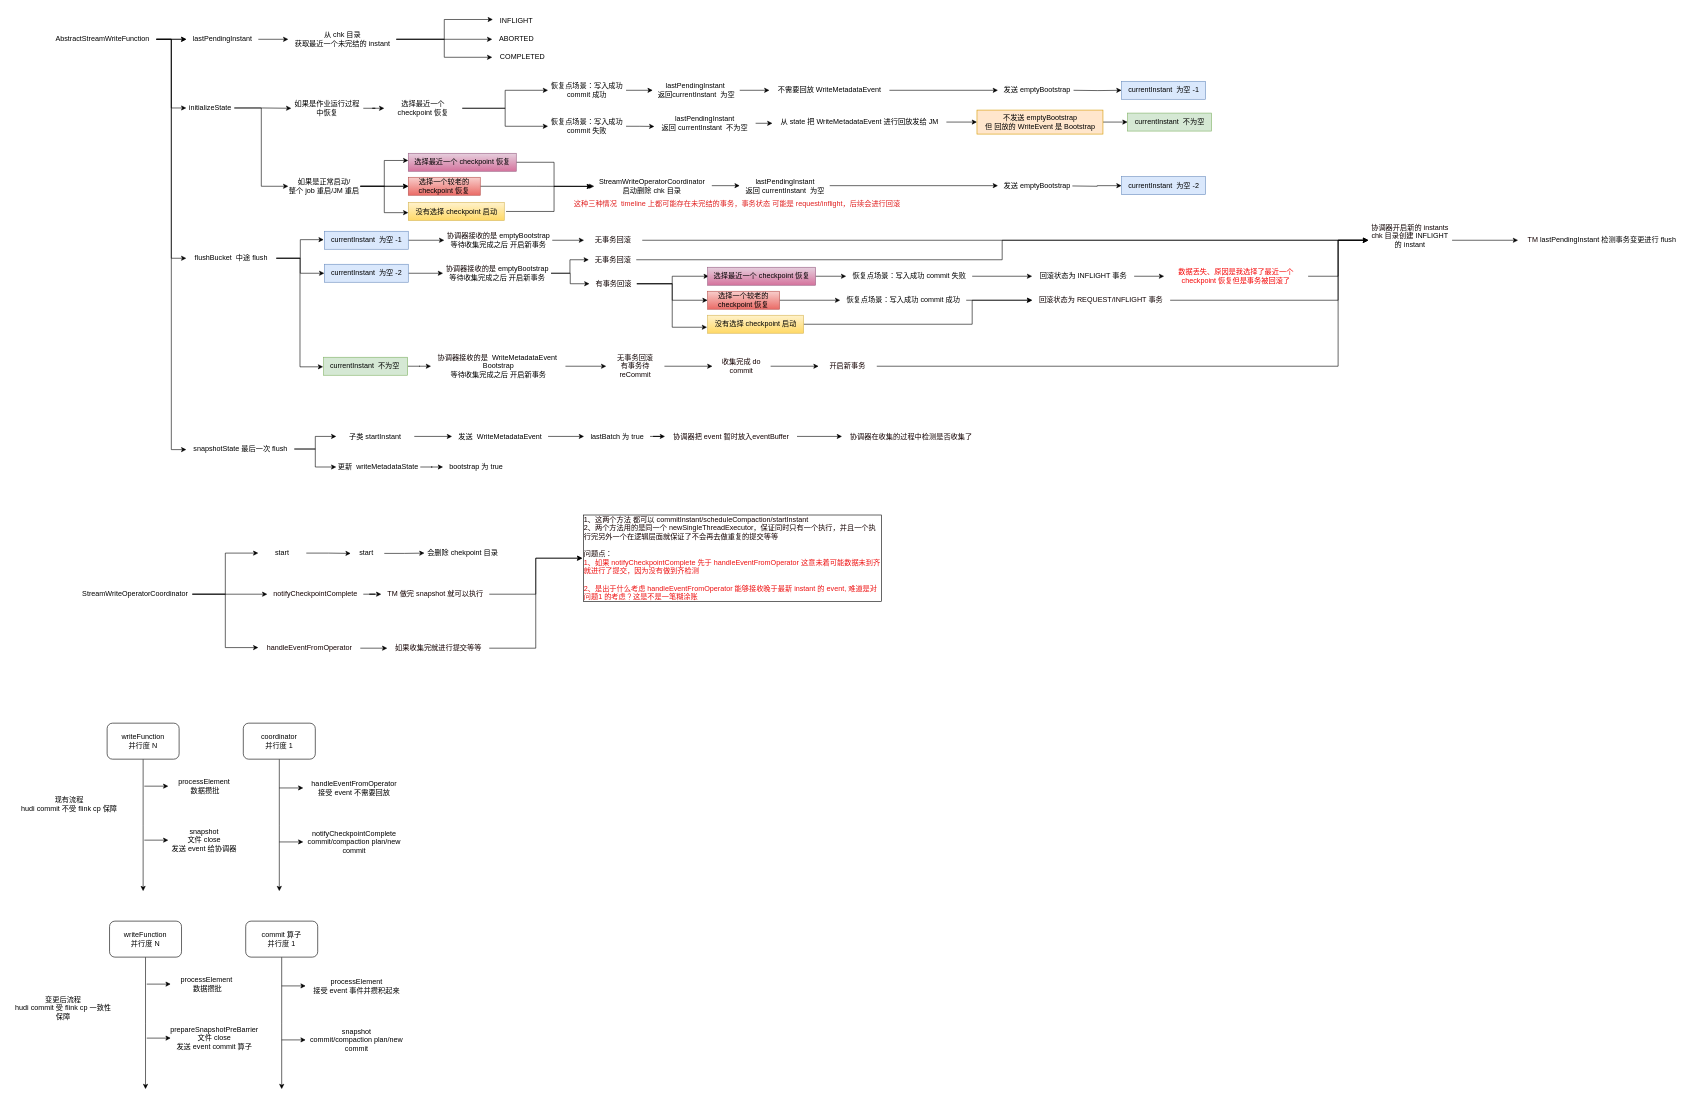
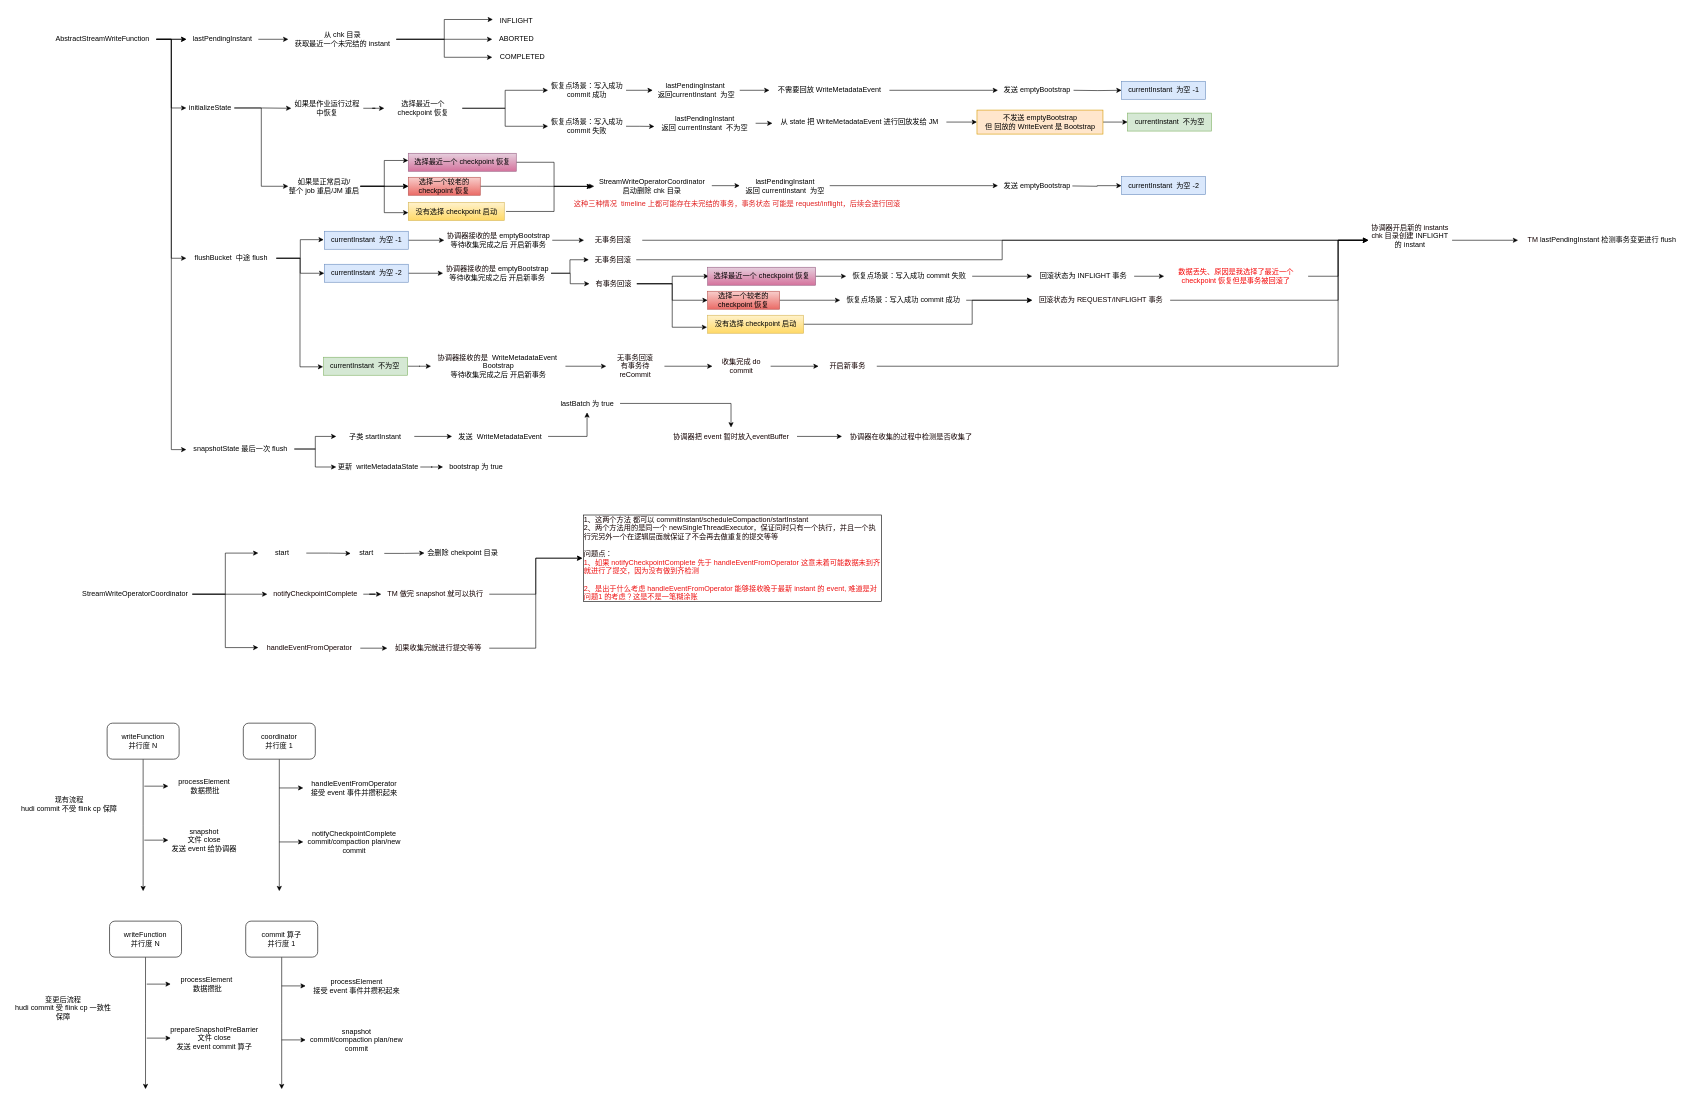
(617, 437) -> (587, 404)
(354, 788) -> (354, 788)
